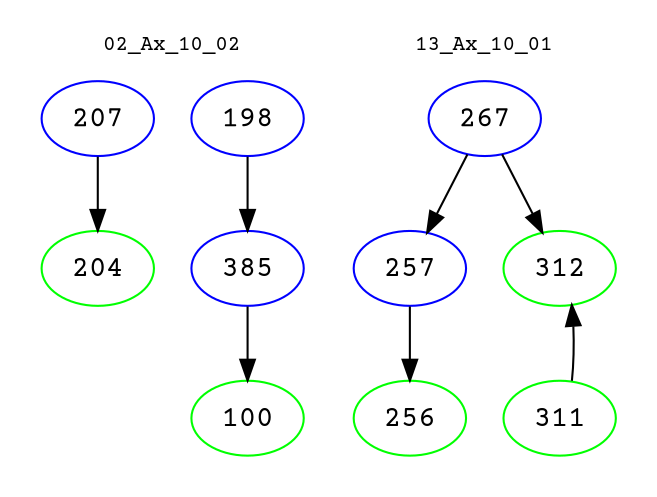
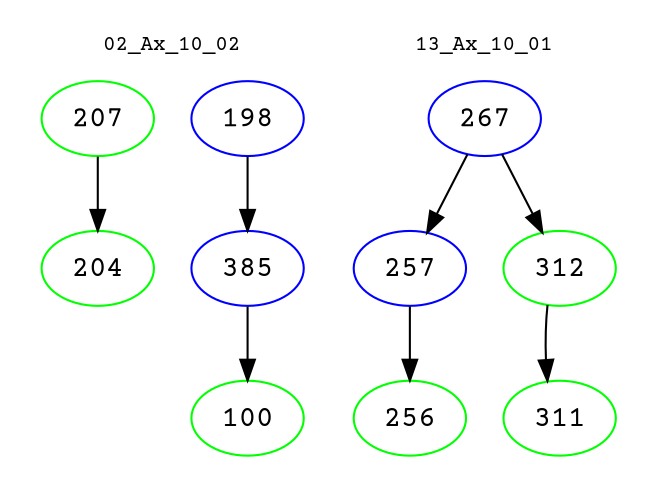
(98, 119) -> (98, 119)
(574, 354) -> (546, 333)
